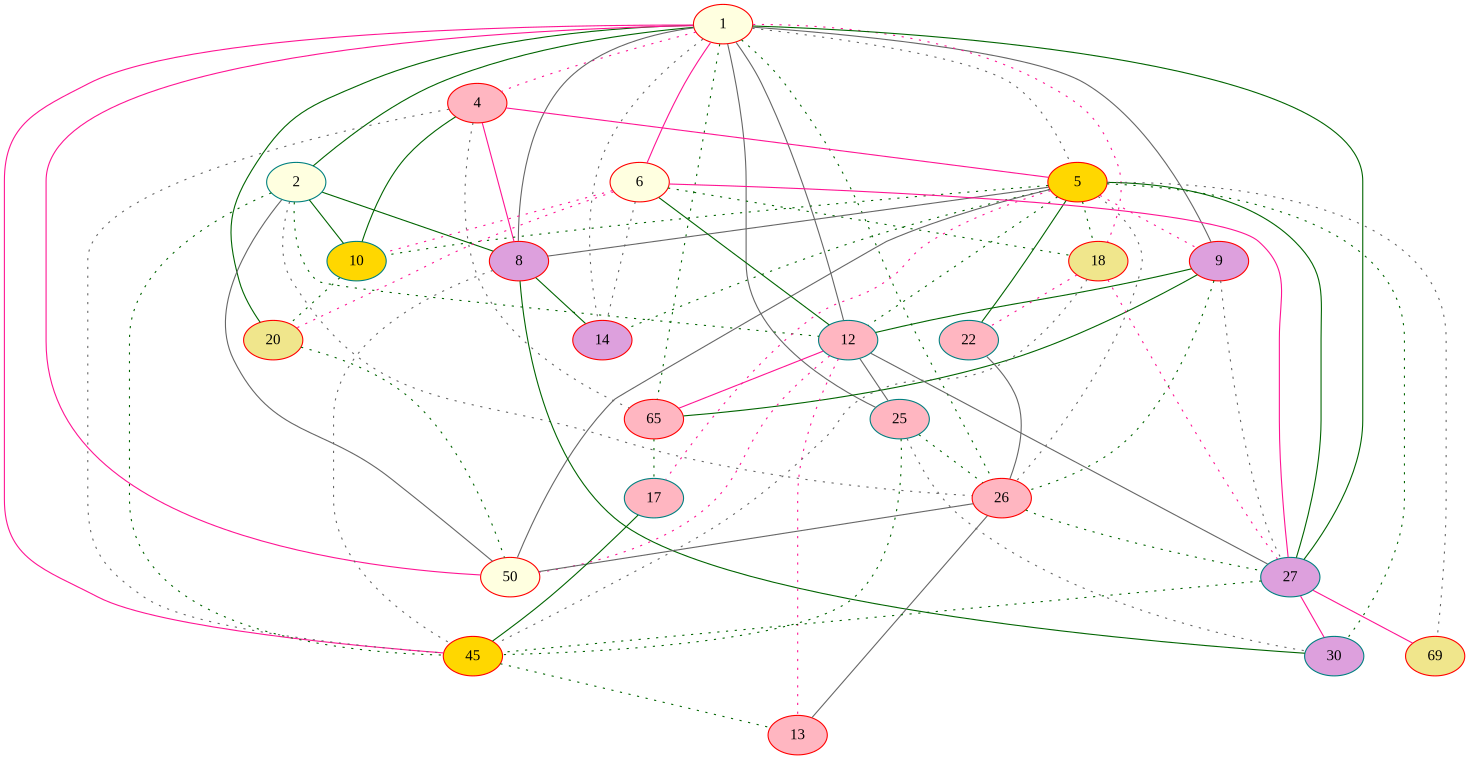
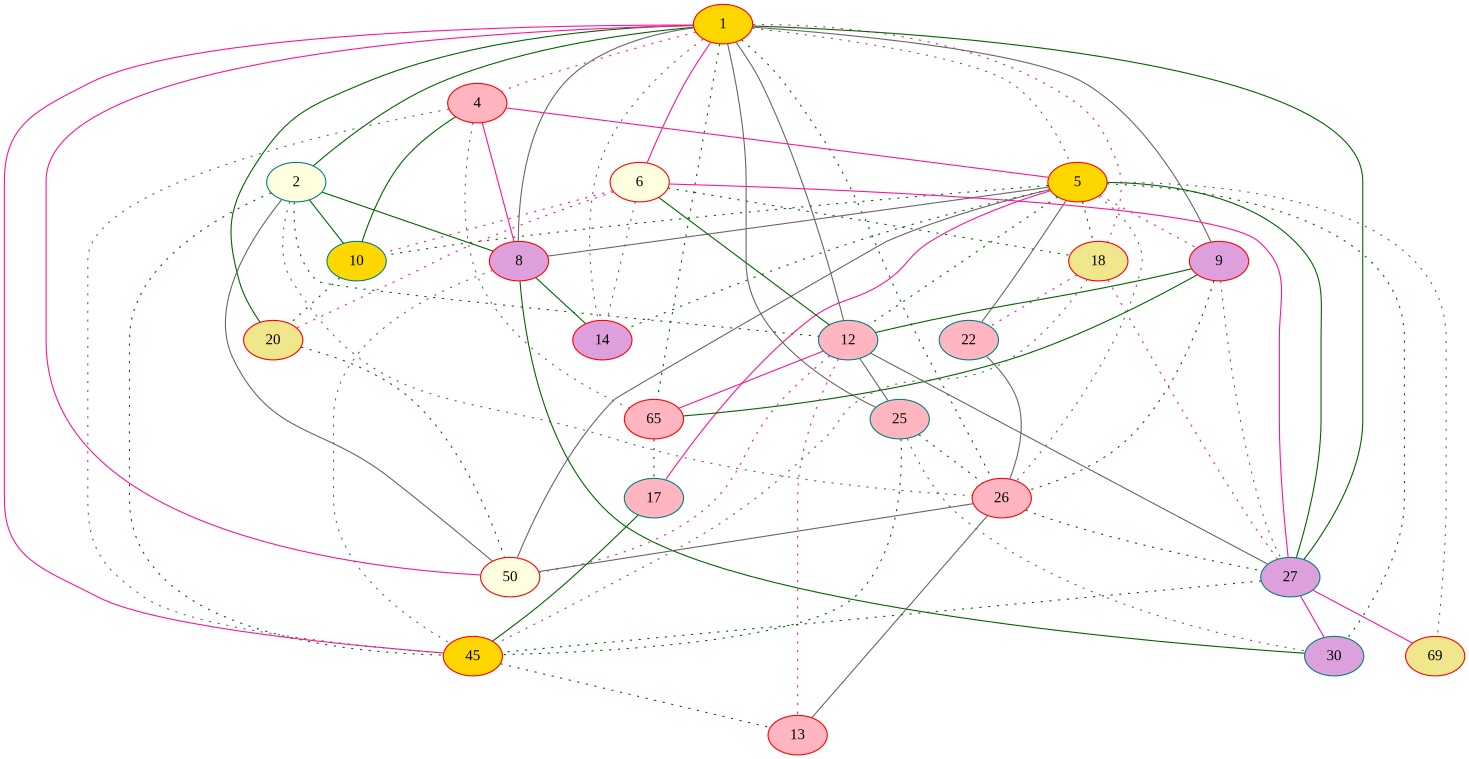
(723, 24) -> (723, 24)
(1025, 262) -> (1025, 262)
(847, 300) -> (847, 300)
